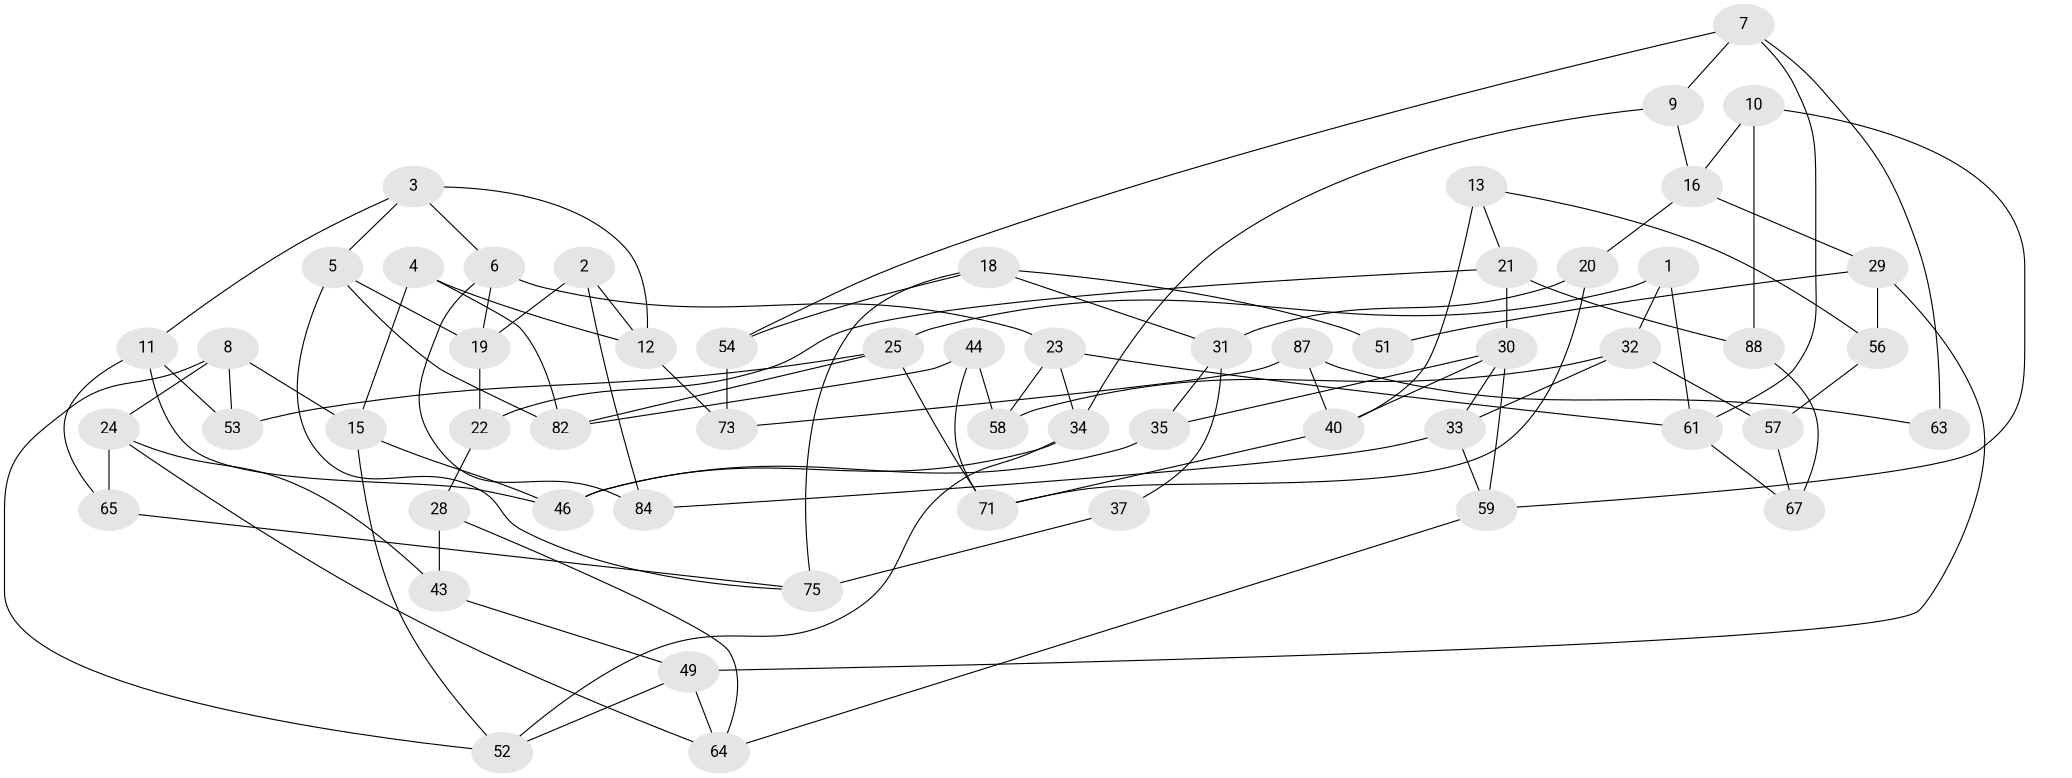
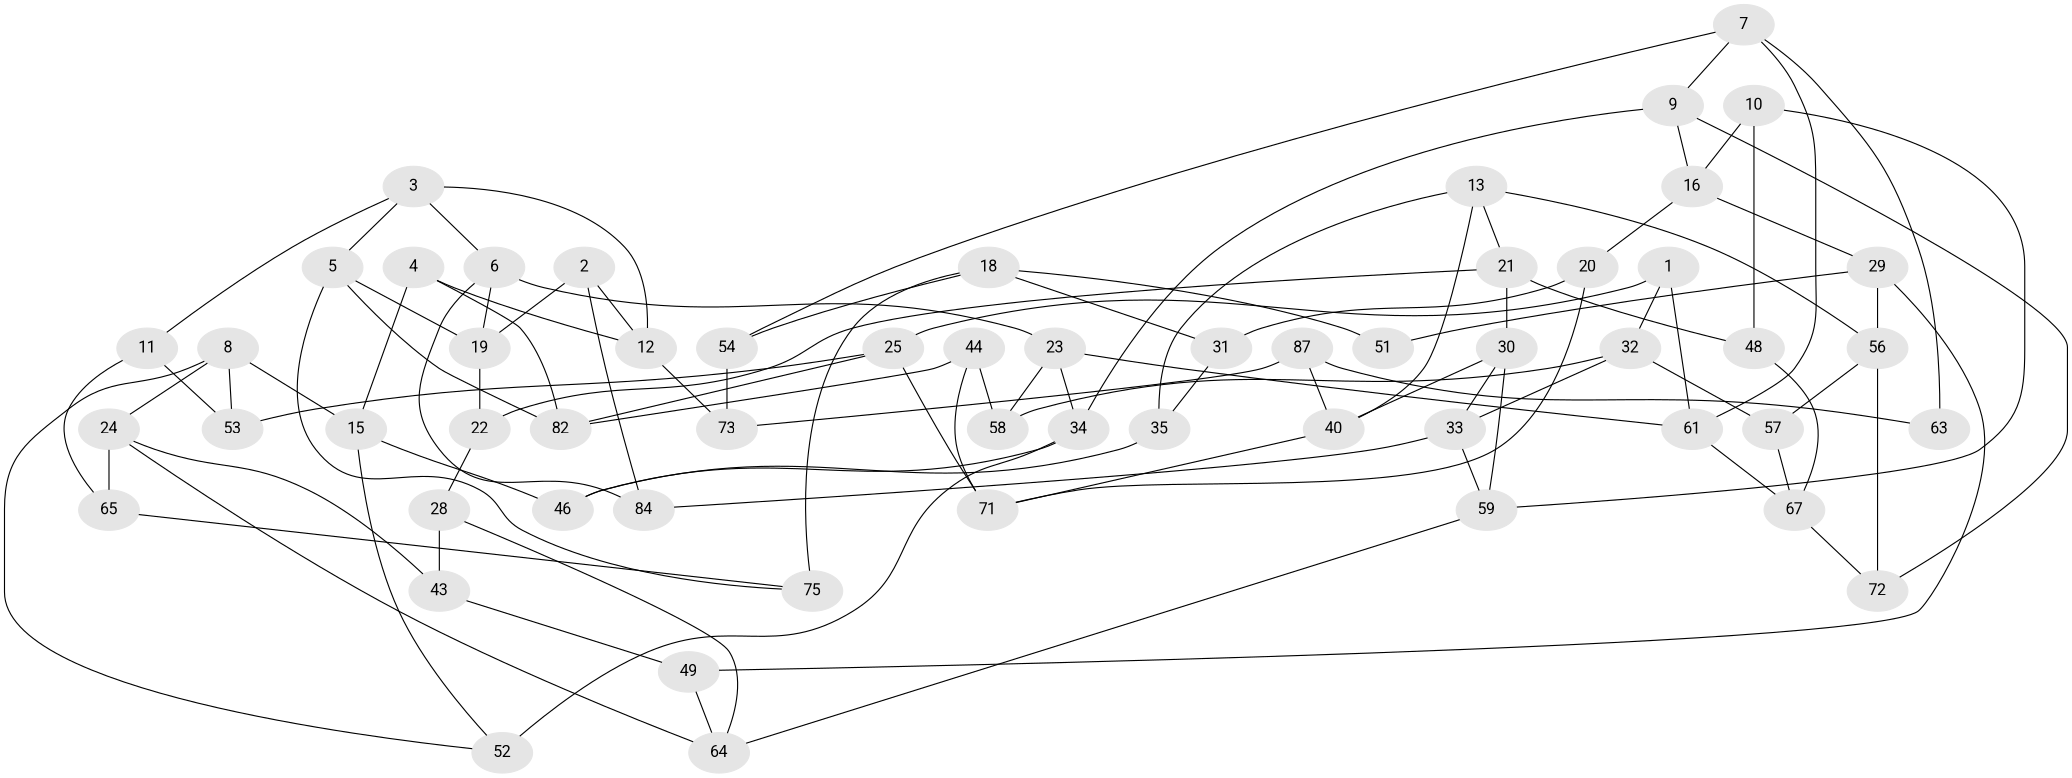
(1754, 348) -> (1754, 348)
(1311, 394) -> (1265, 259)
(316, 478) -> none
(1119, 510) -> none
none -> (1878, 591)
(595, 712) -> none
